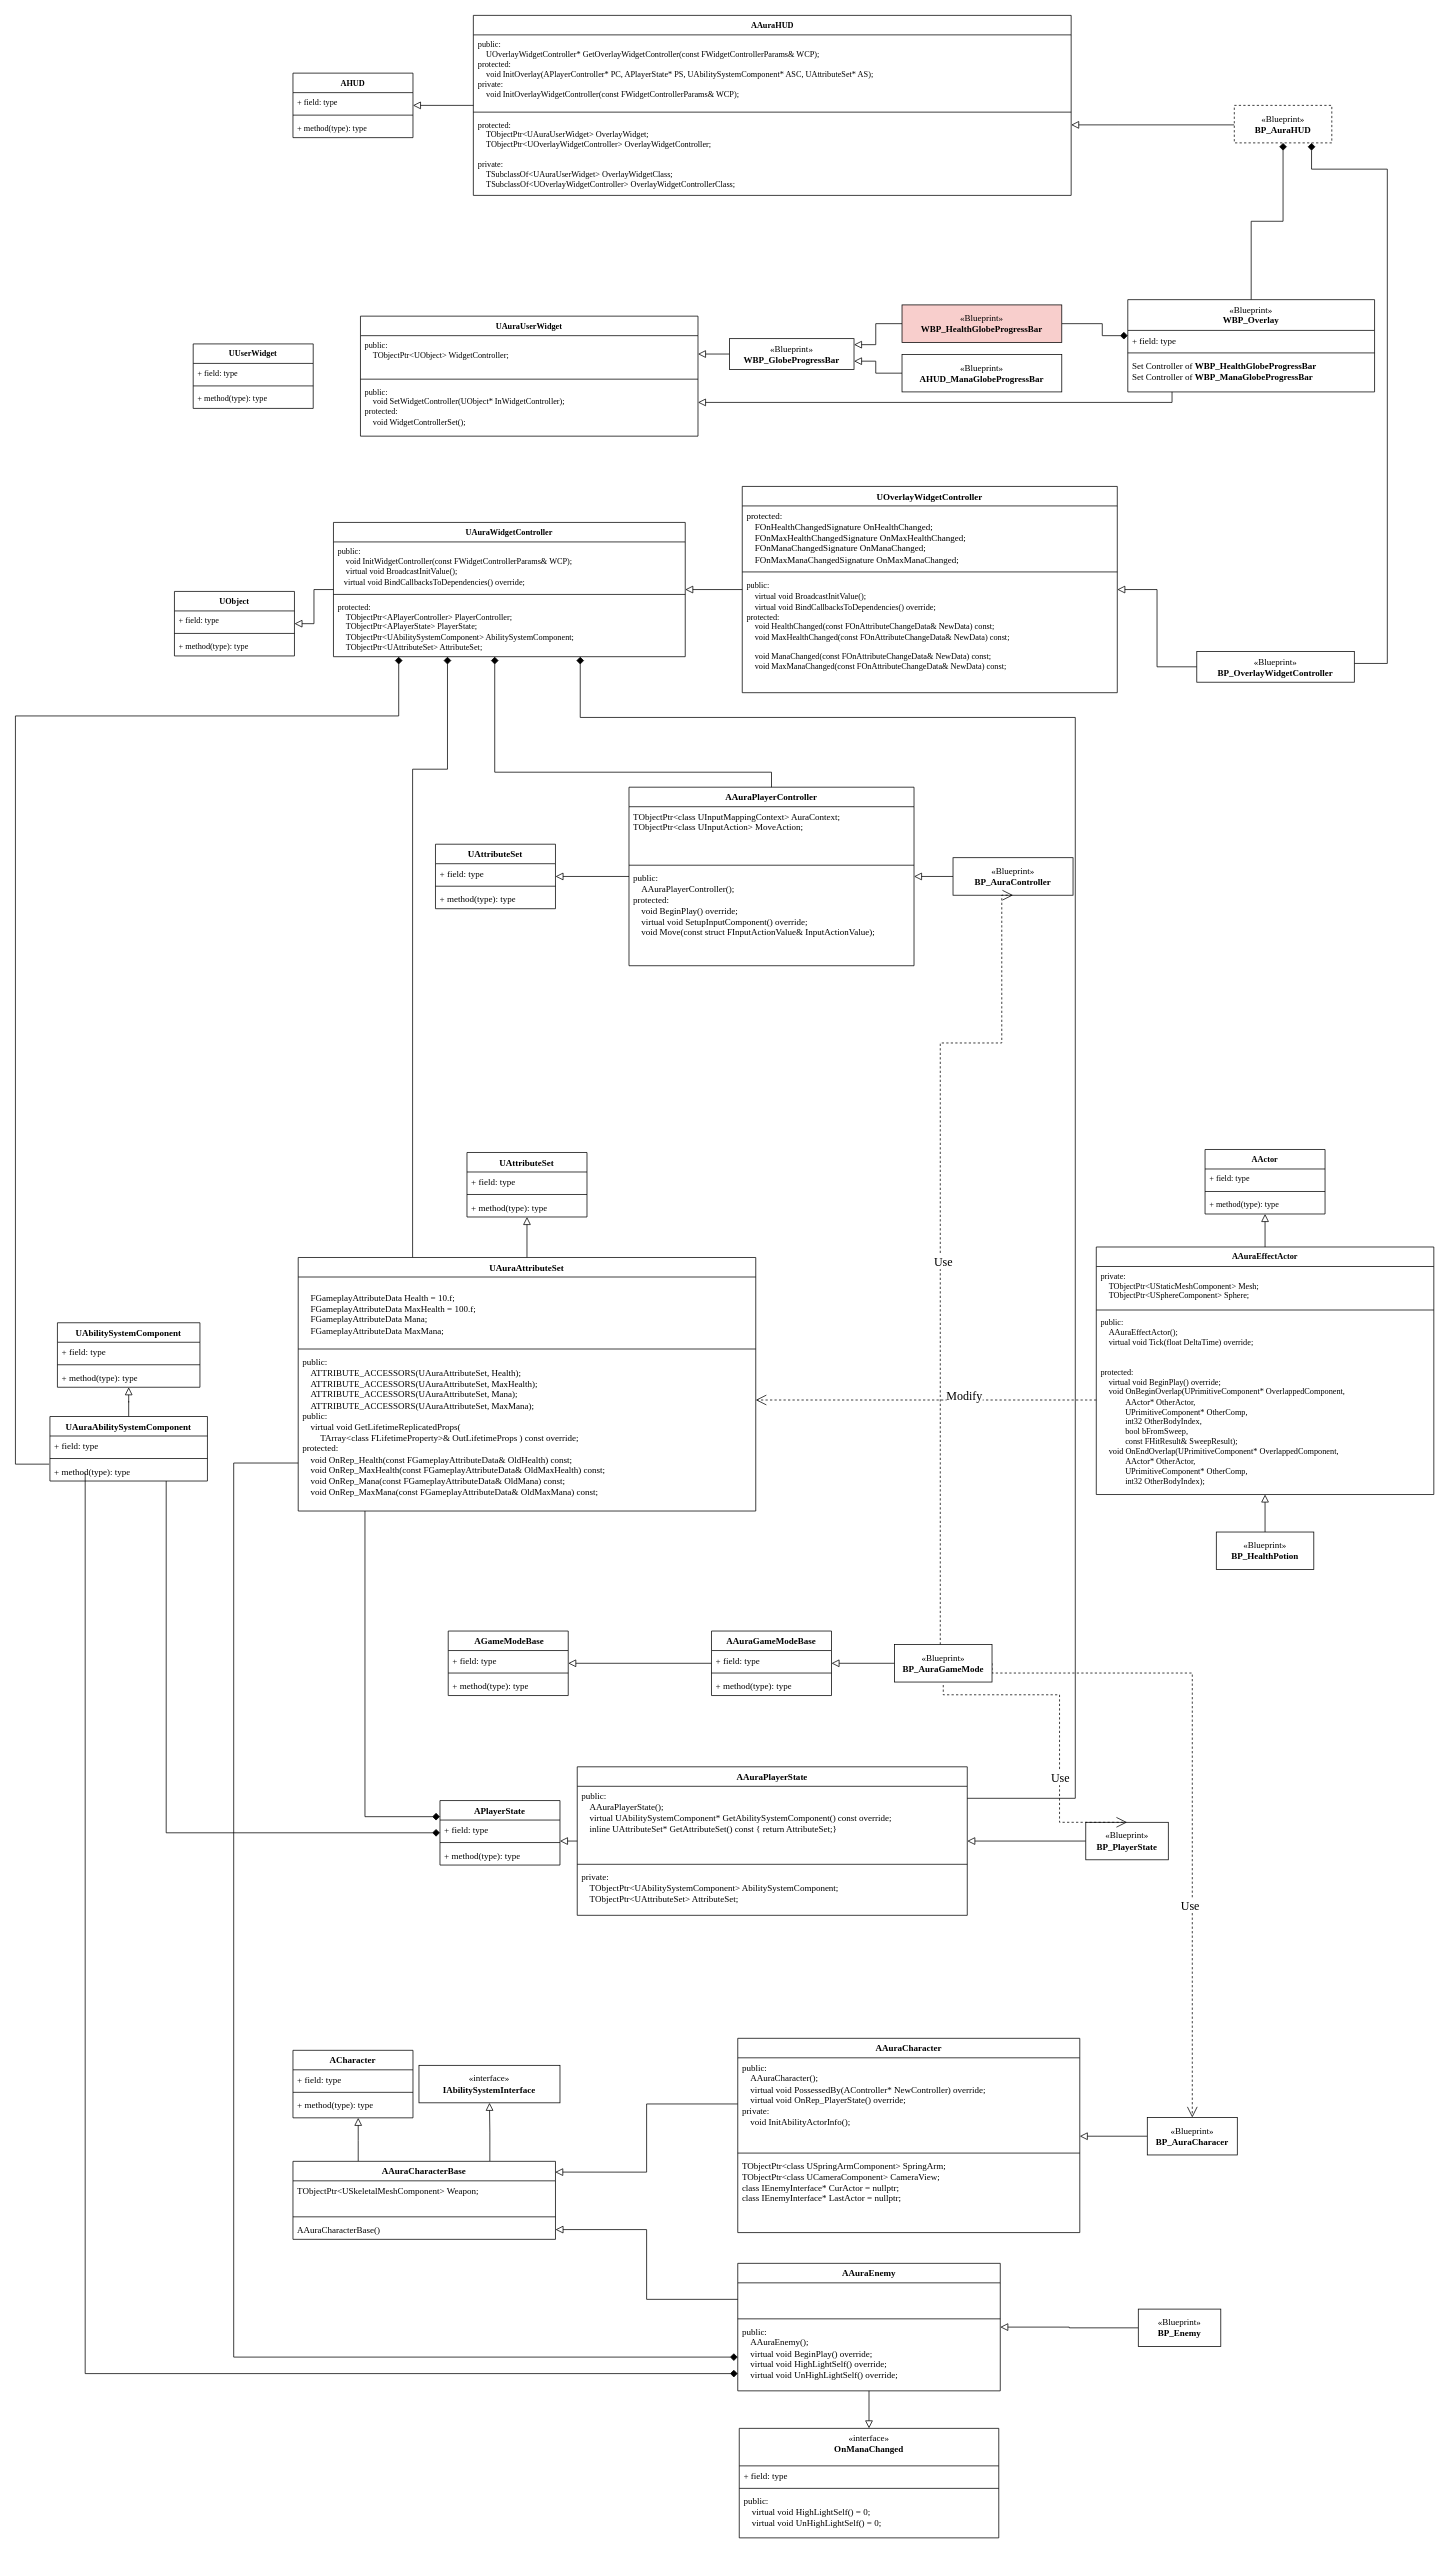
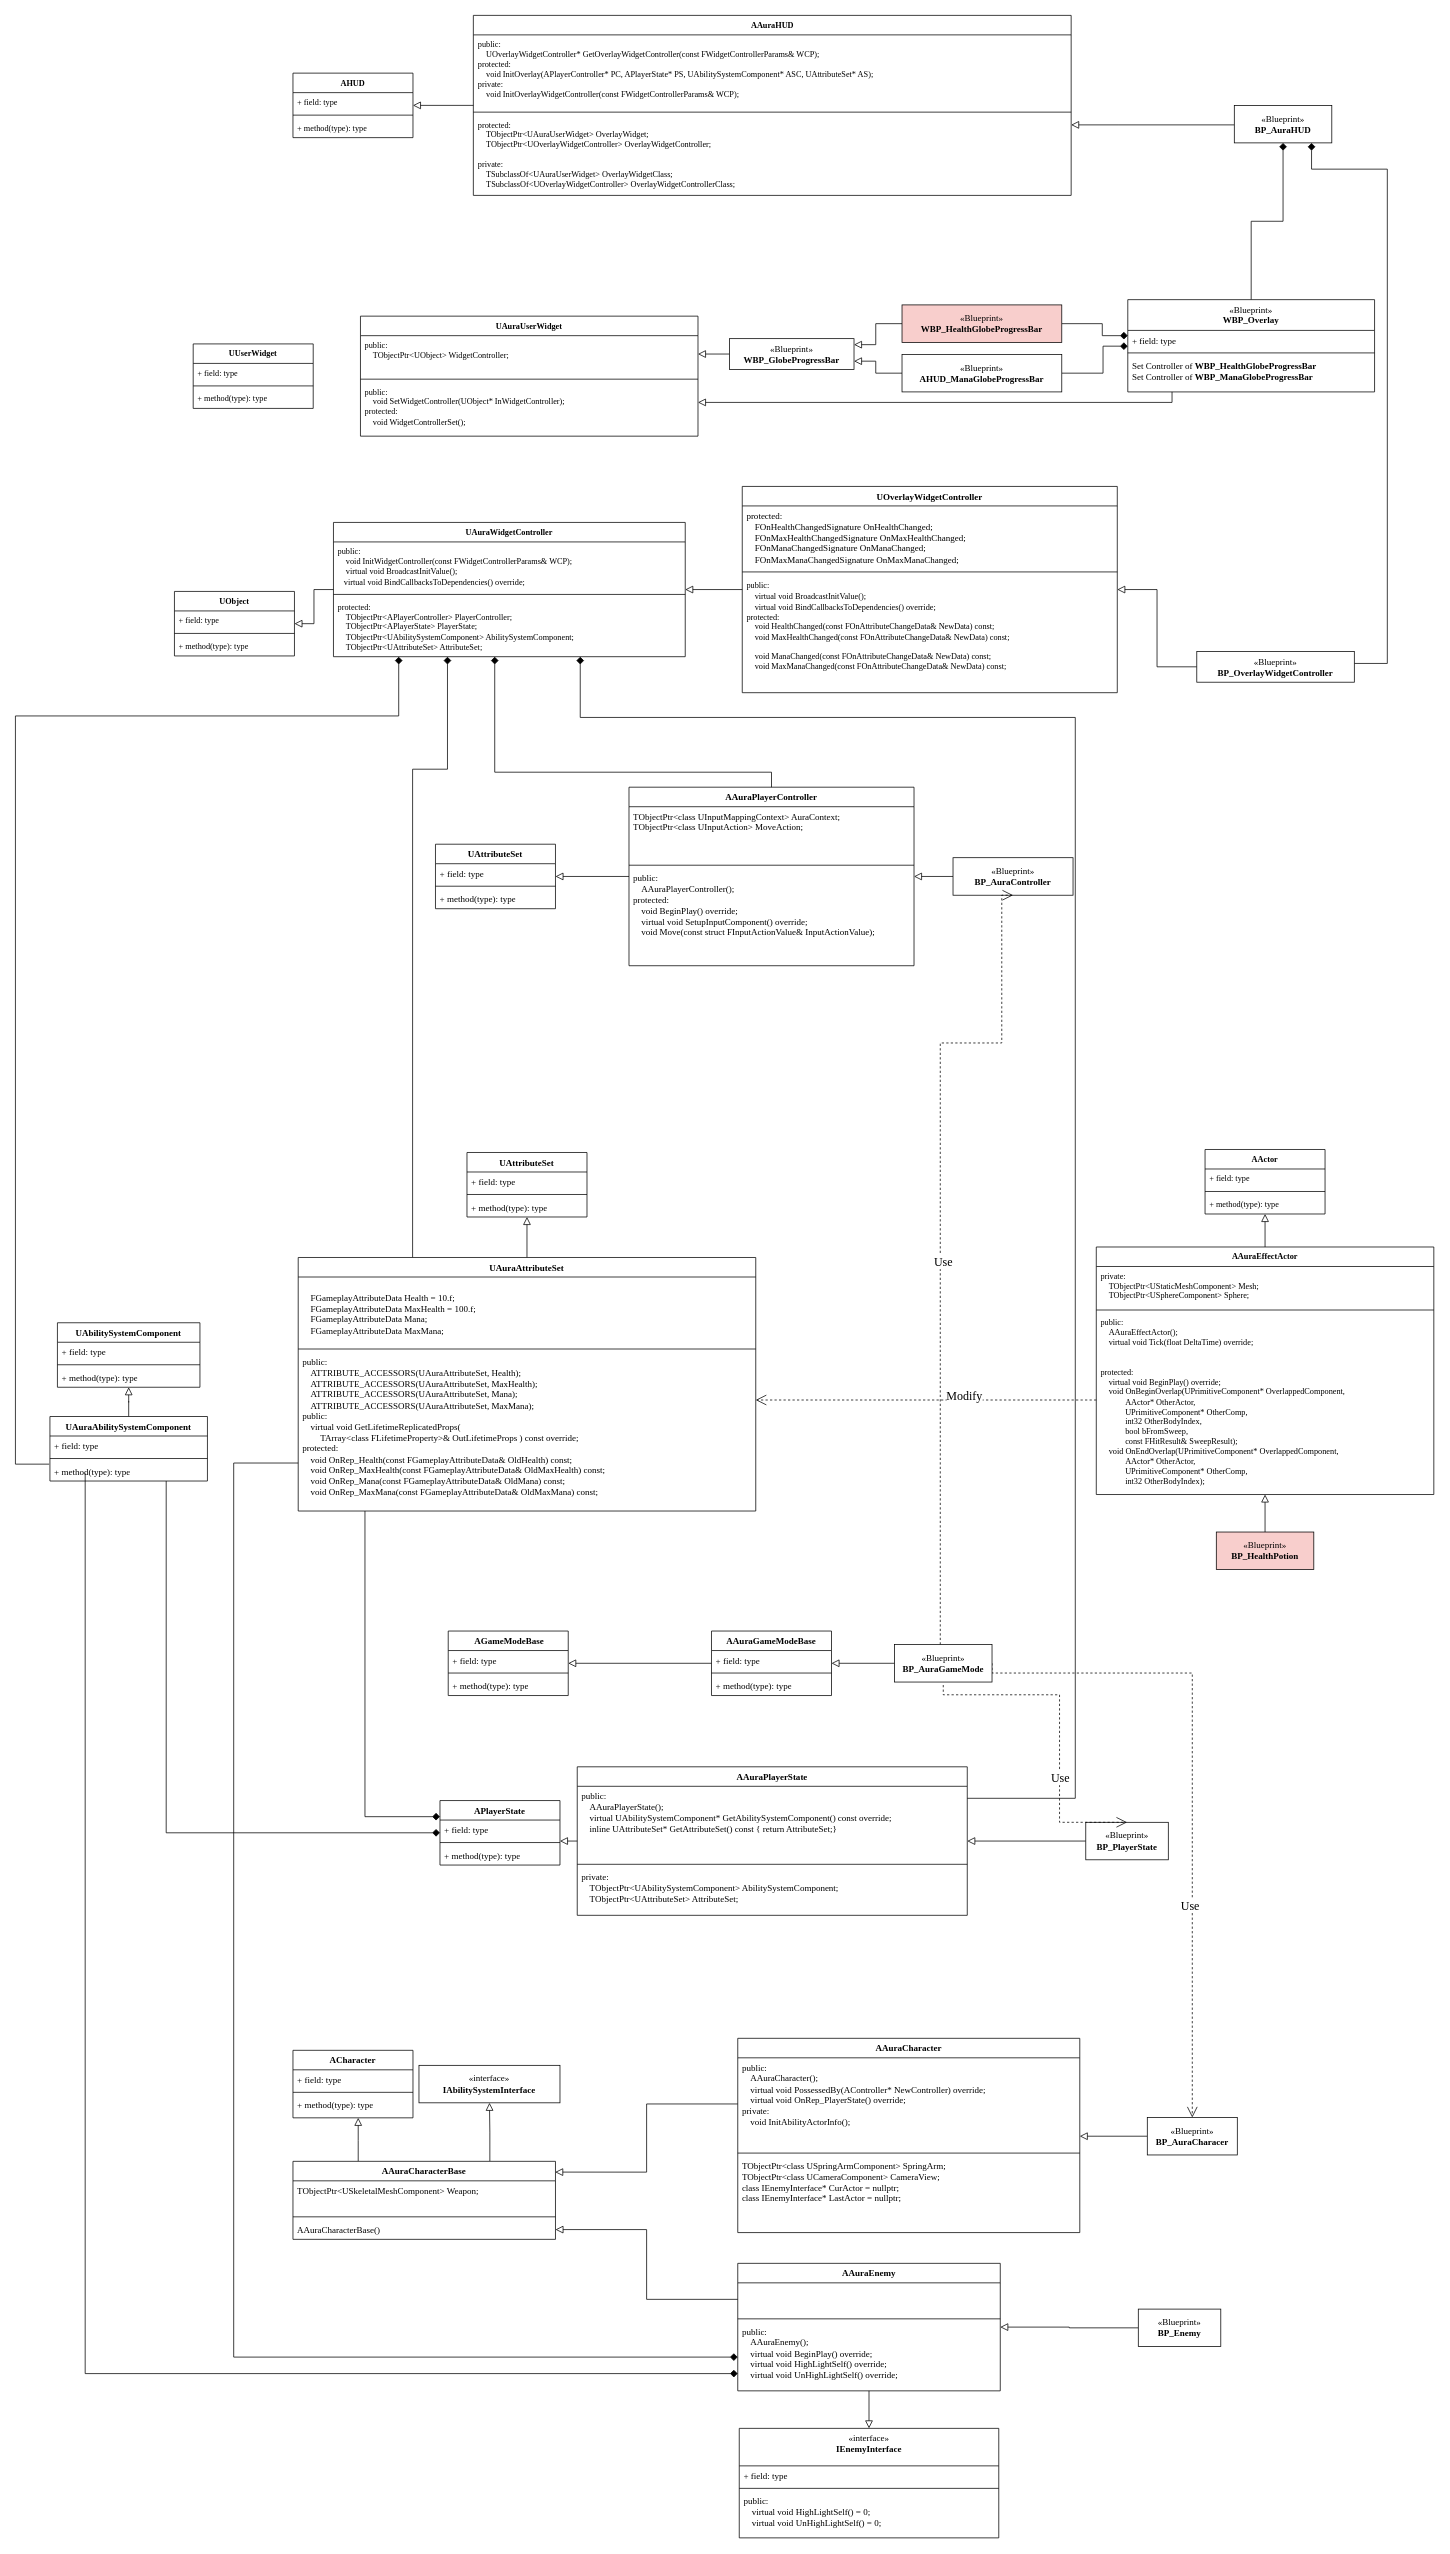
(1283, 124) -> (1283, 124)
none -> (1103, 373)
(1265, 1551) -> (1265, 1551)
(869, 2444) -> (869, 2444)
